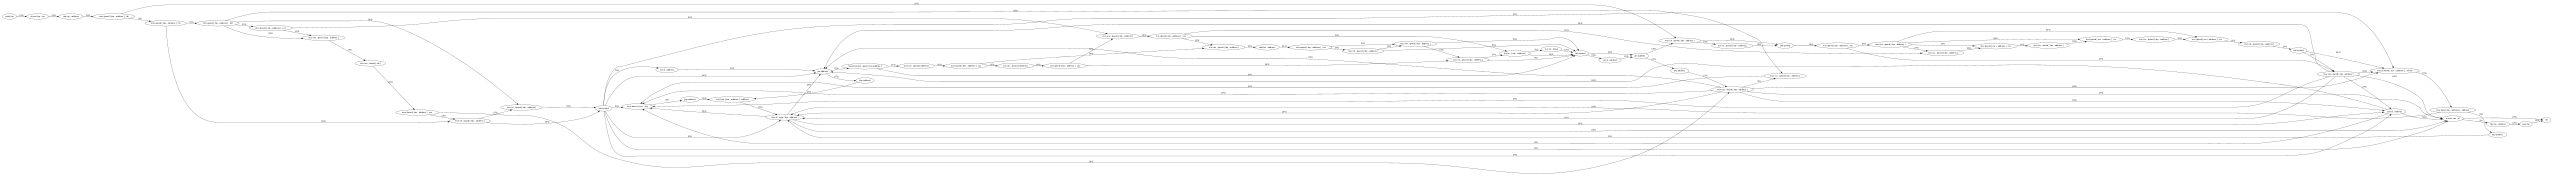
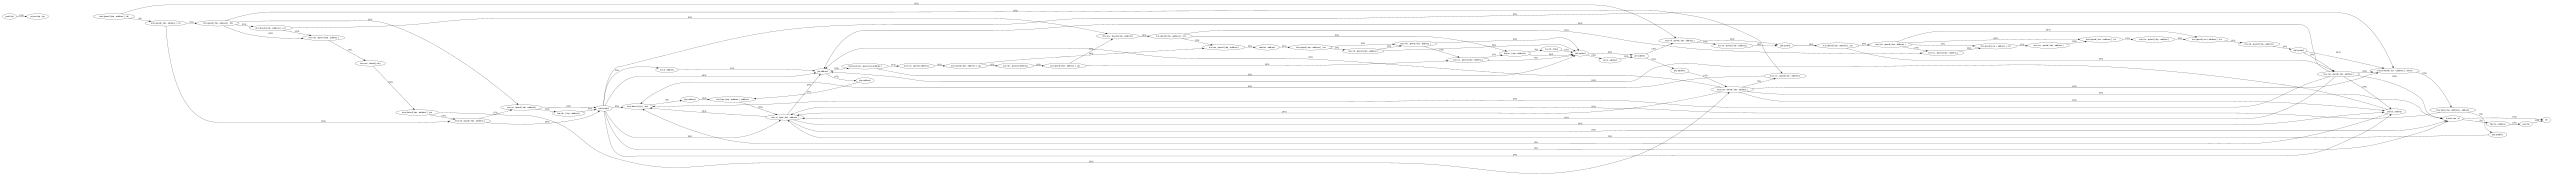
(71, 16) -> none
(1177, 94) -> none
none -> (569, 113)
(2421, 118) -> none
